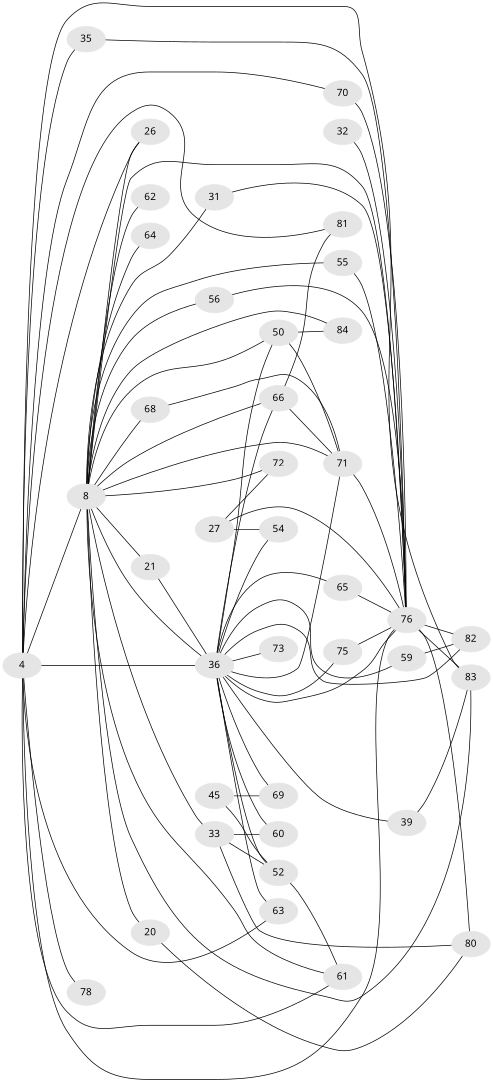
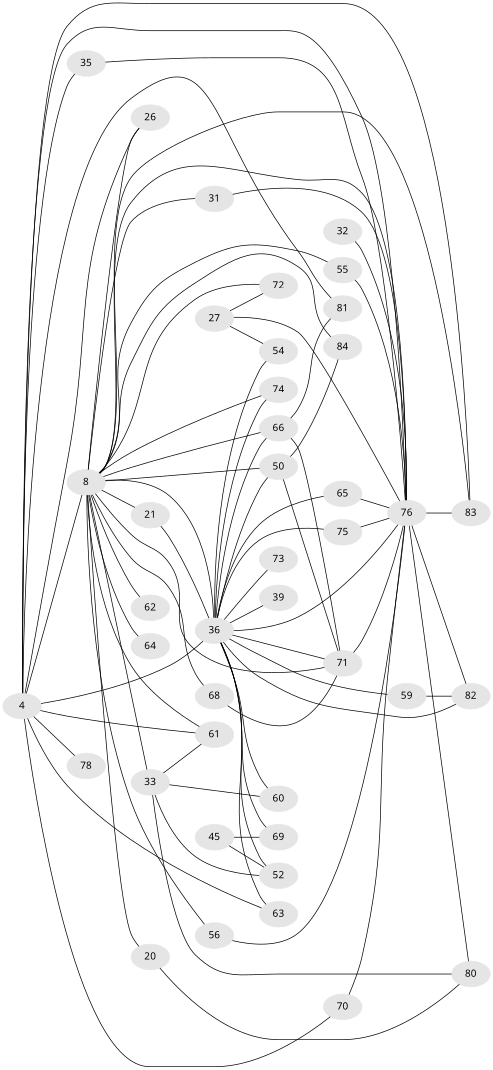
none -> (279, 390)
(447, 753) -> none
(316, 922) -> (182, 759)
